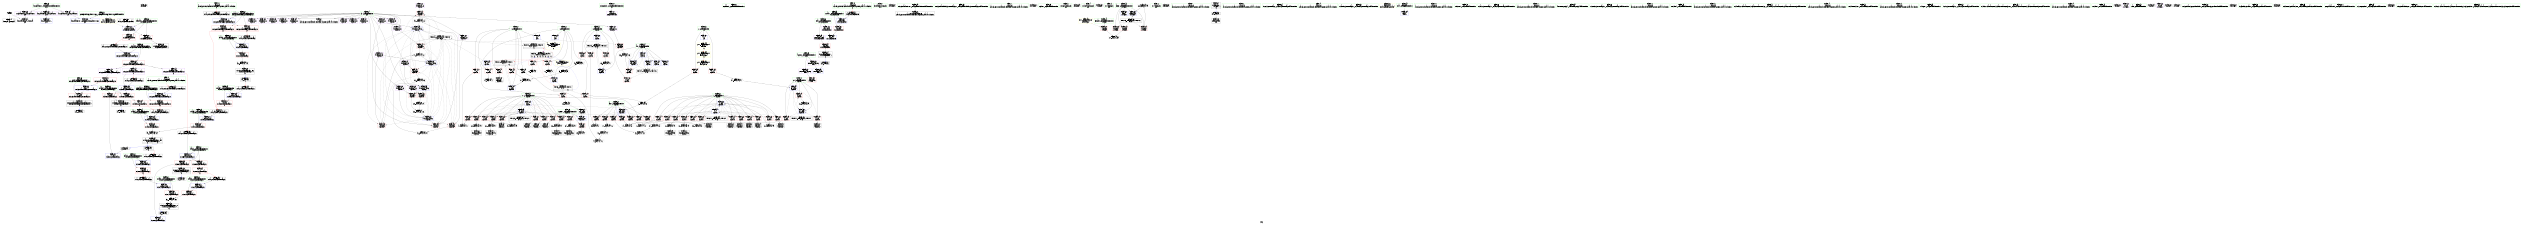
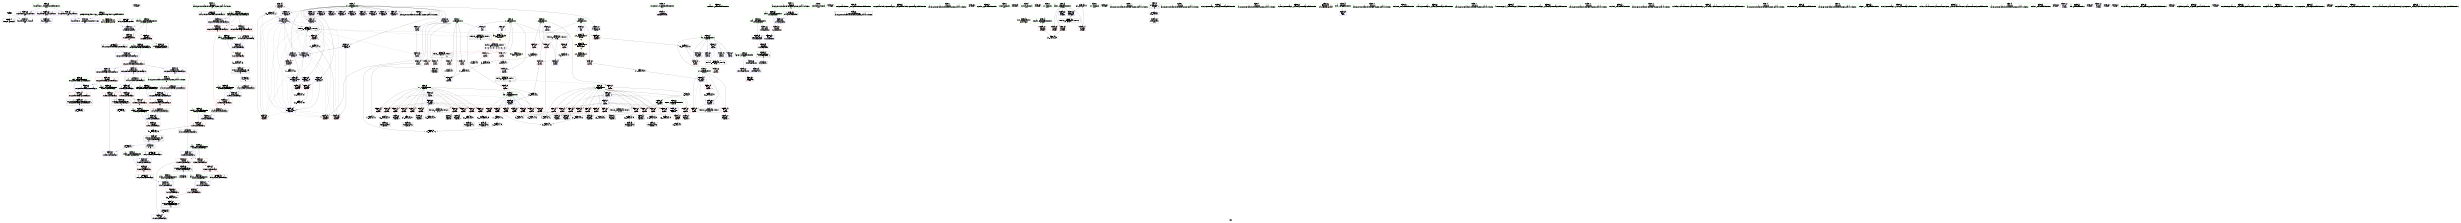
(420, 6) -> none
none -> (417, 29)
(134, 72) -> (134, 71)
(557, 126) -> (483, 118)
(423, 133) -> none
